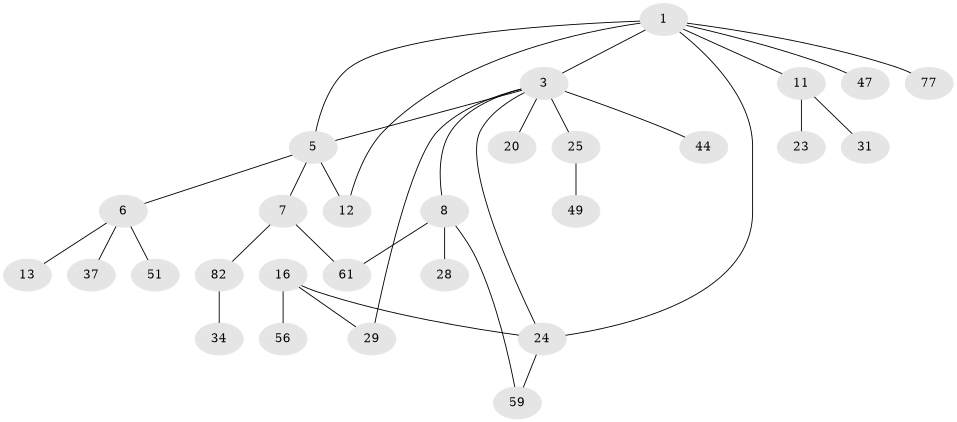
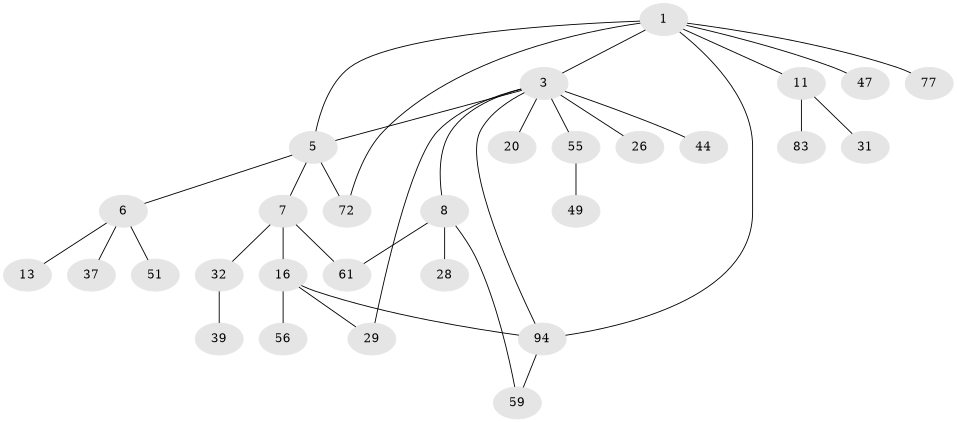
(576, 147) -> (576, 147)
none -> (640, 147)
(801, 147) -> (801, 147)
(347, 211) -> (347, 211)
none -> (283, 243)
(219, 275) -> (219, 275)
(219, 339) -> (219, 339)
(542, 339) -> (542, 339)
